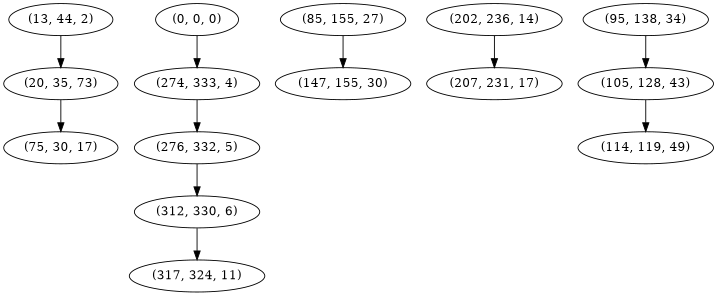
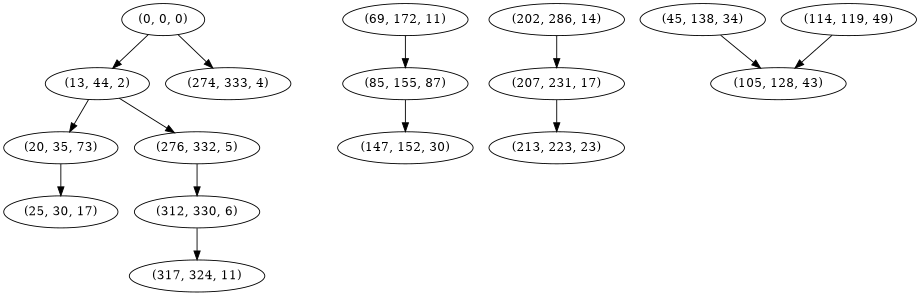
(343, 20) -> (405, 84)
none -> (405, 20)
(494, 20) -> (557, 20)
(646, 20) -> (703, 20)
none -> (134, 48)
(343, 84) -> (405, 148)
(197, 111) -> (143, 113)
(646, 111) -> (817, 49)
(61, 148) -> (61, 212)
none -> (557, 148)
